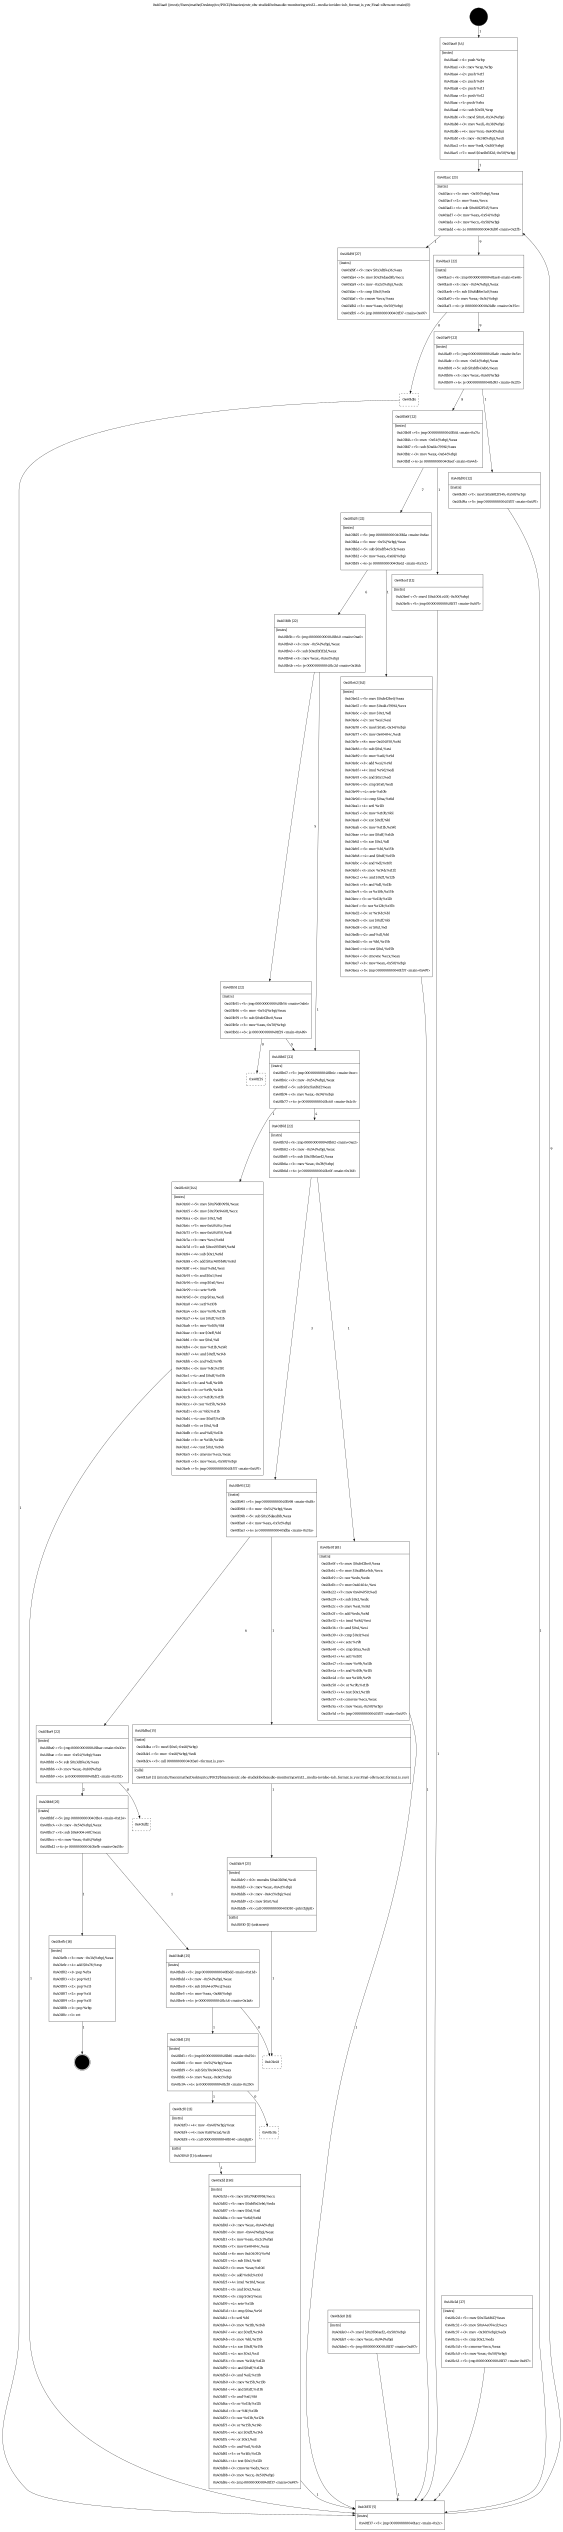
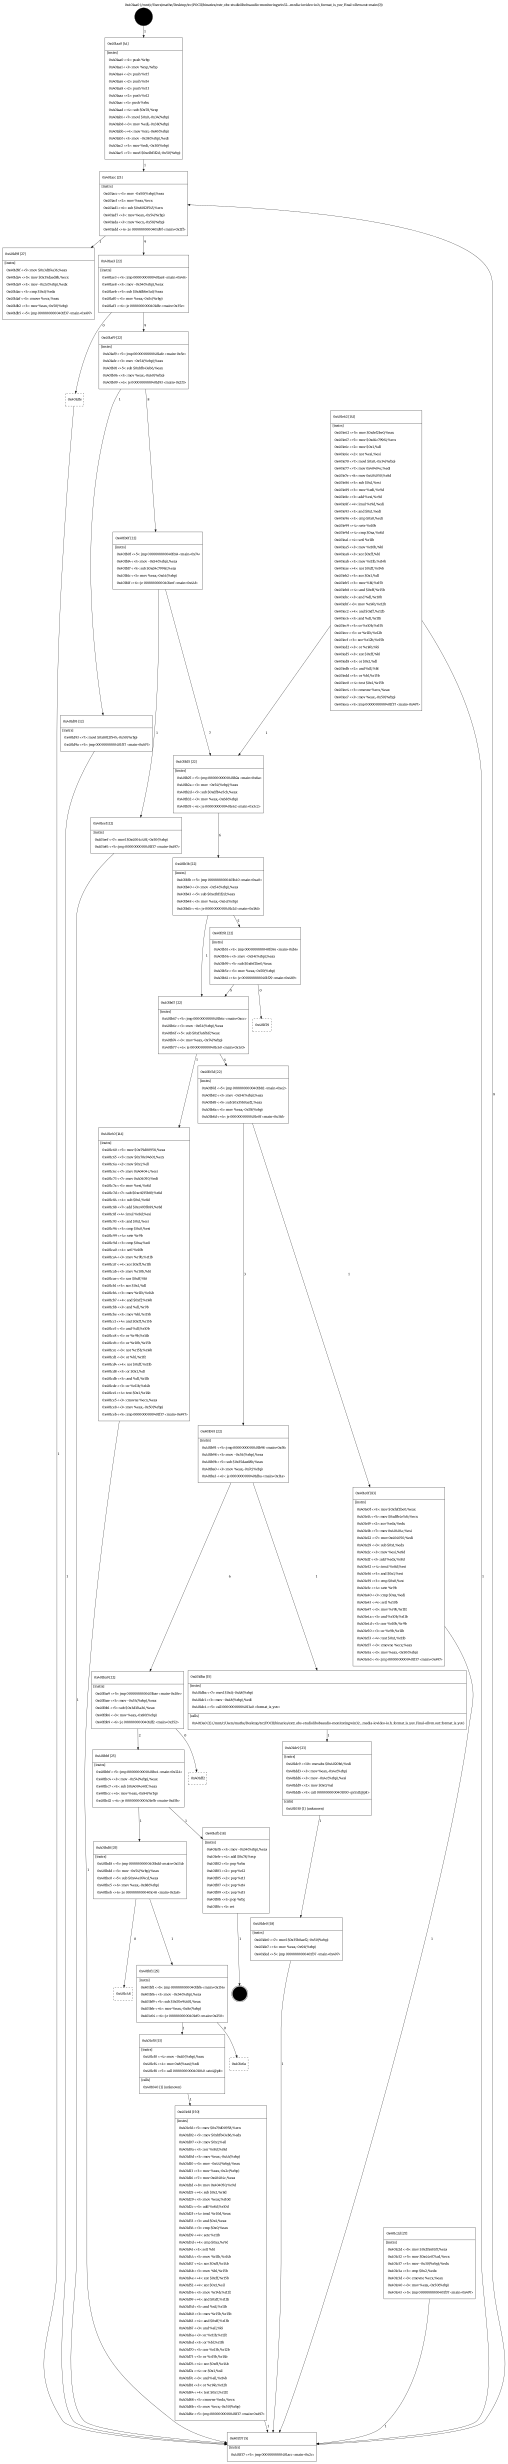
(386, 622) -> (285, 690)
(272, 1992) -> (310, 1865)
